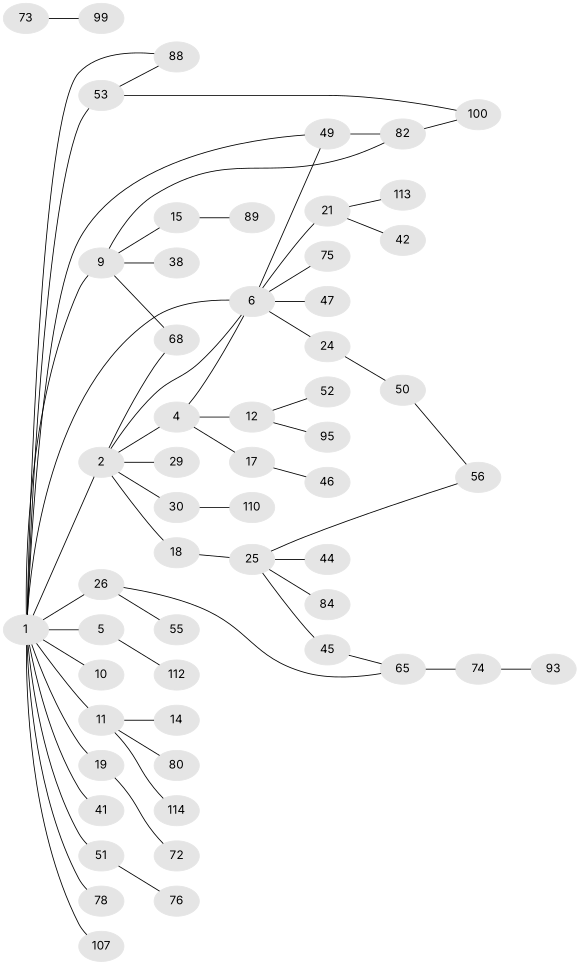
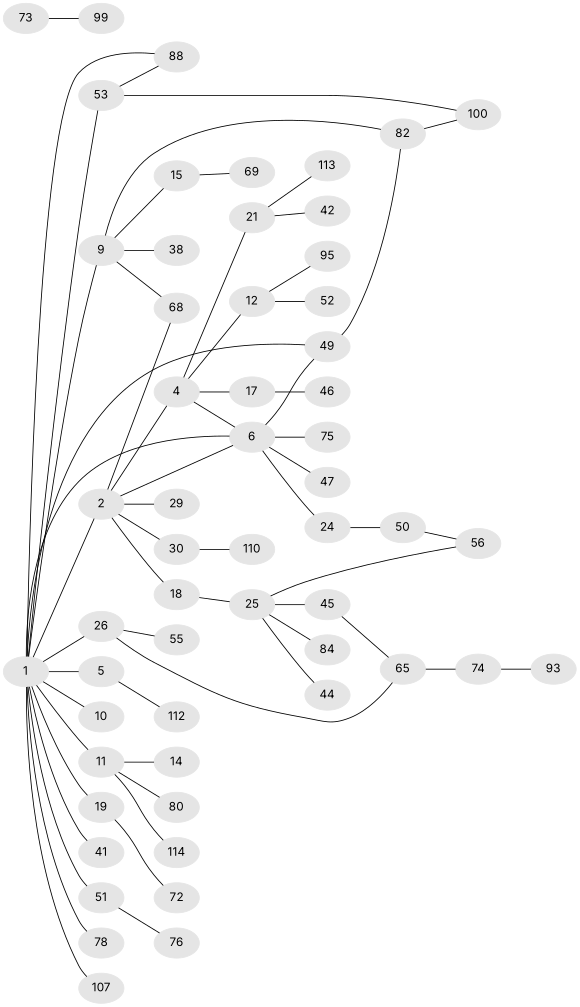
(252, 218) -> (252, 173)
(287, 255) -> (214, 305)
